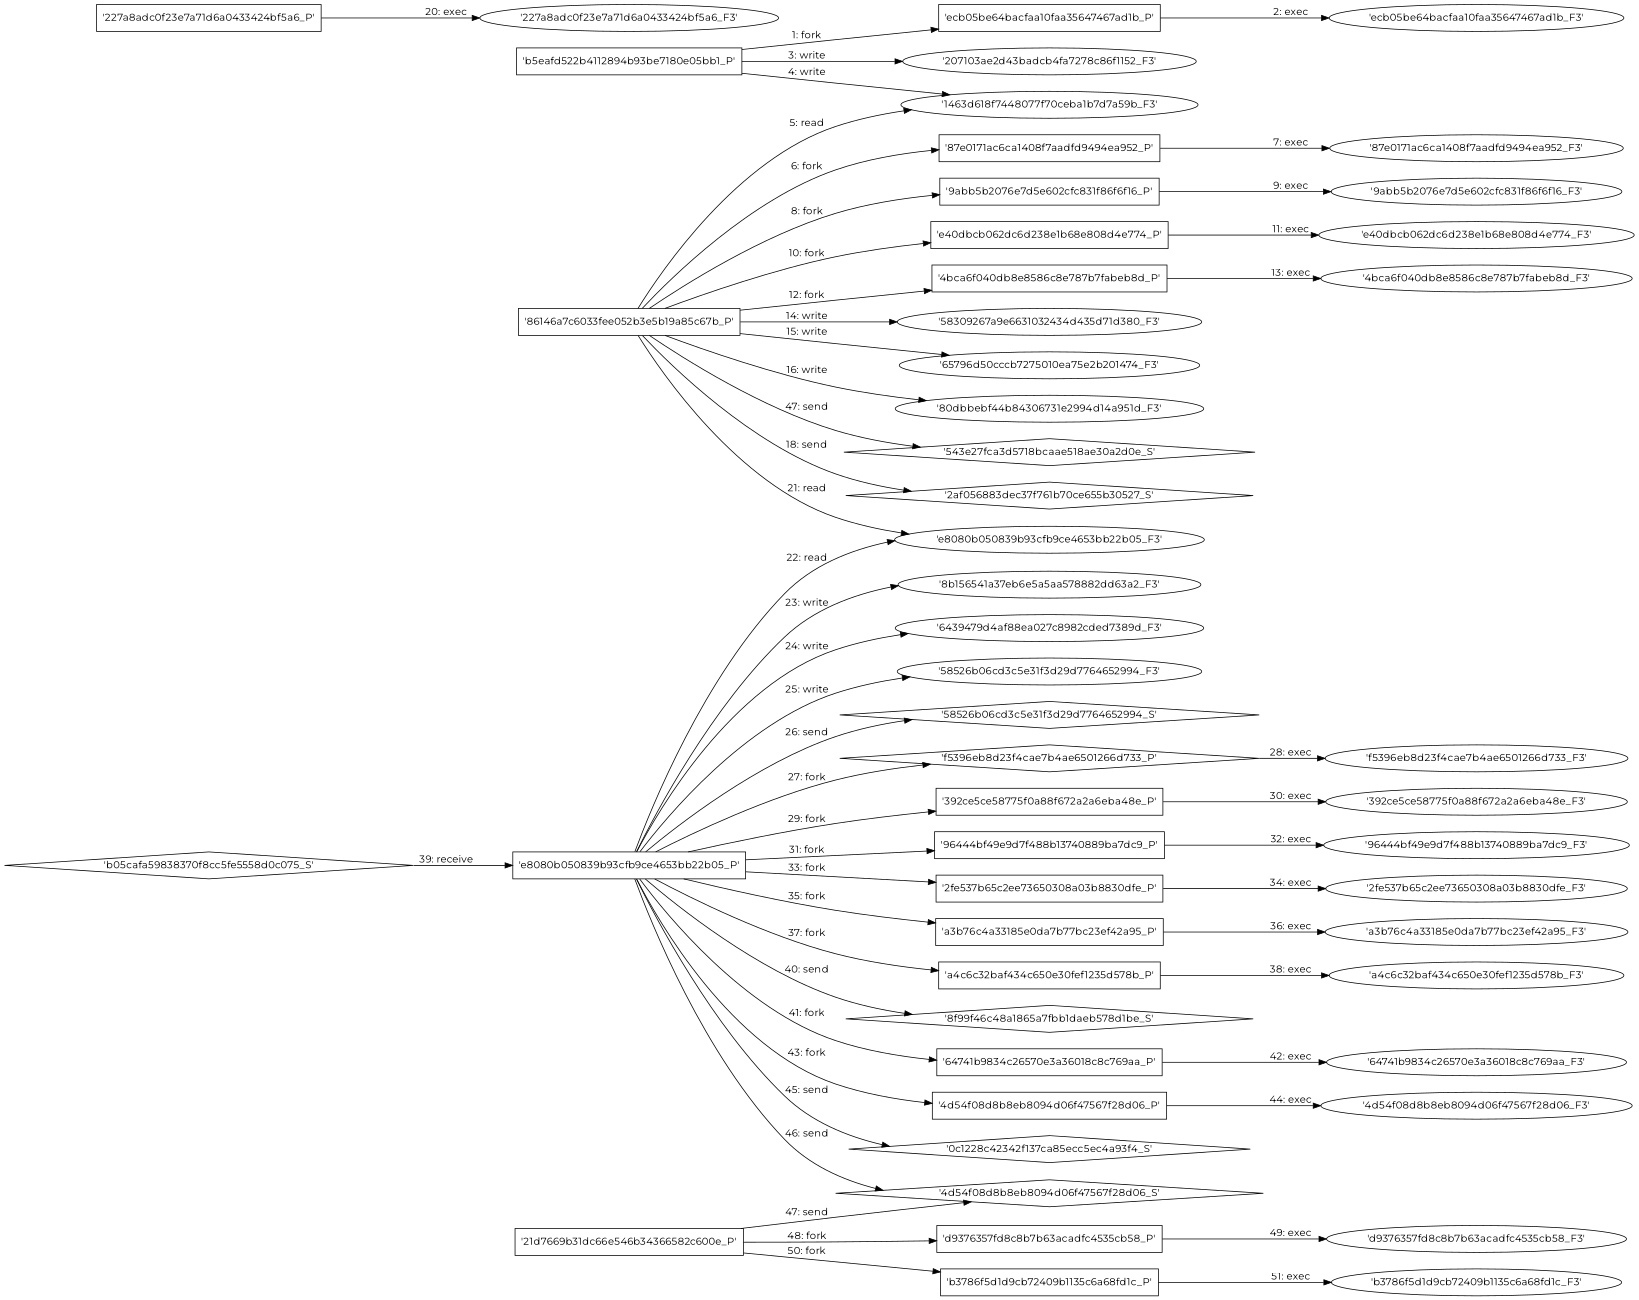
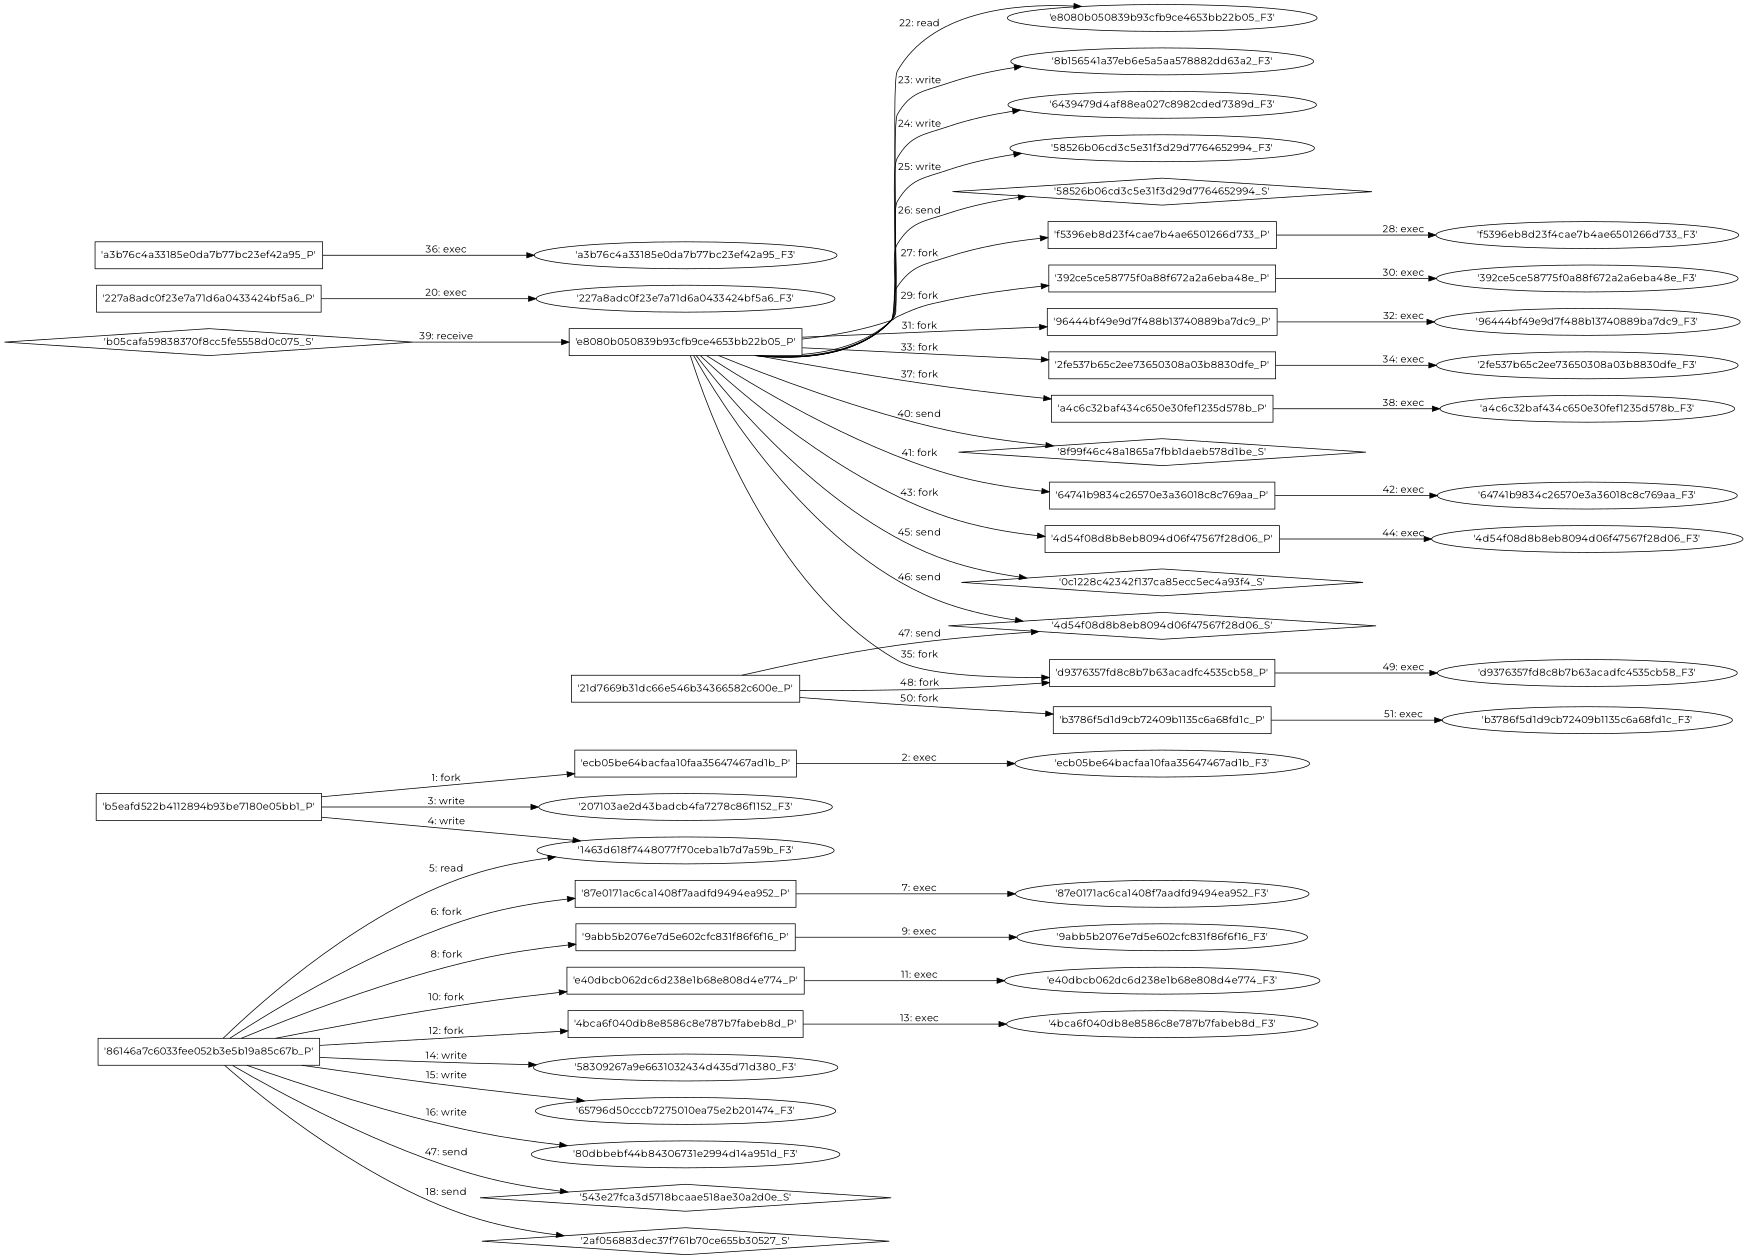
(748, 465) -> none
(1049, 758) -> (1162, 235)
(805, 905) -> (811, 585)
